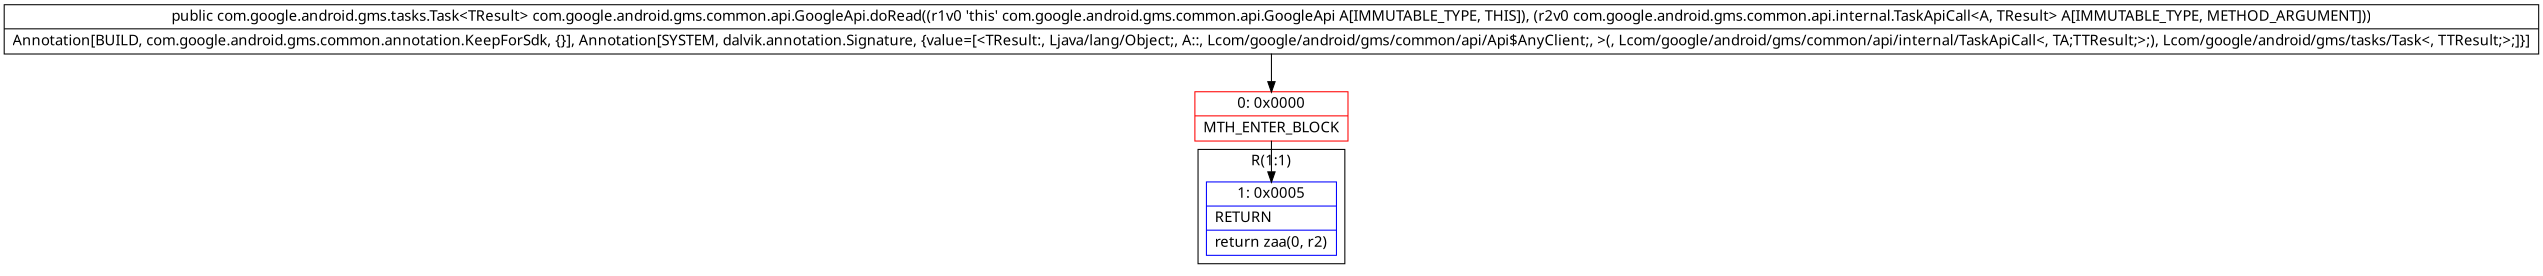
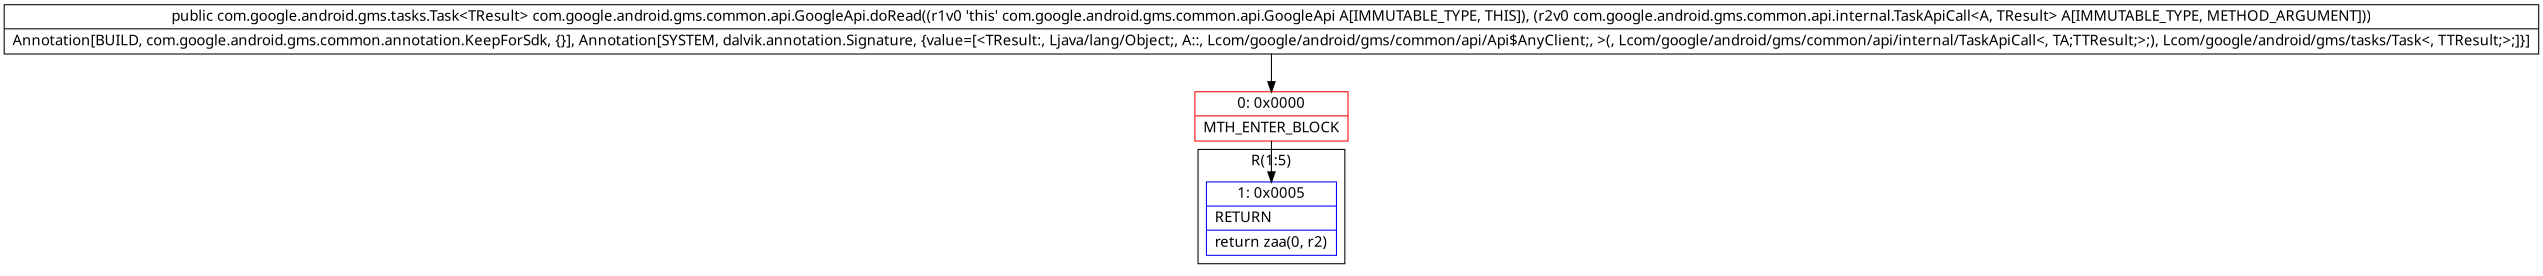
(1271, 161) -> (1271, 161)
